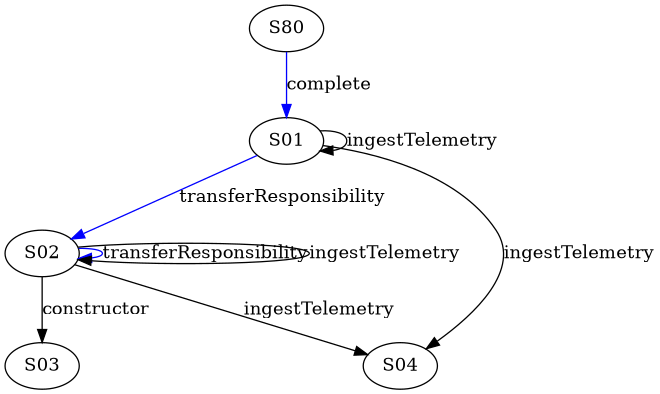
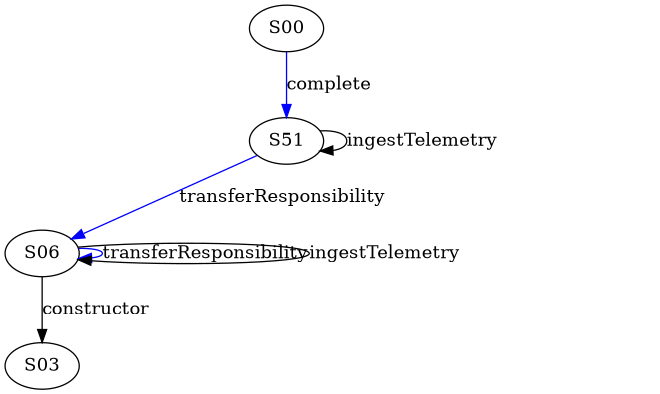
(287, 28) -> (287, 28)
(287, 141) -> (287, 141)
(42, 253) -> (42, 253)
(400, 366) -> none
